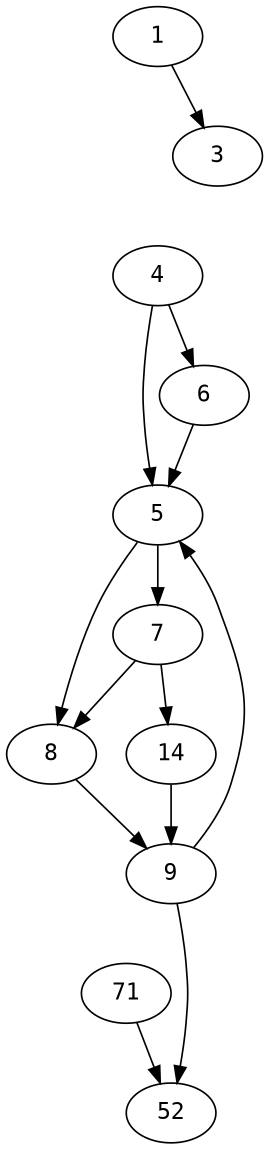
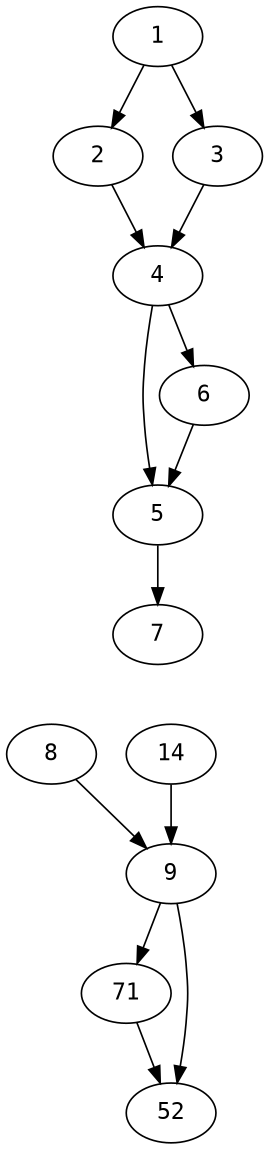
none -> (98, 156)
none -> (192, 209)
(91, 621) -> none
(164, 686) -> none
(110, 688) -> none
(244, 702) -> (152, 925)
